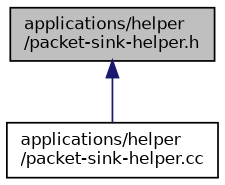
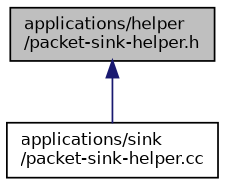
(112, 150) -> (112, 150)
